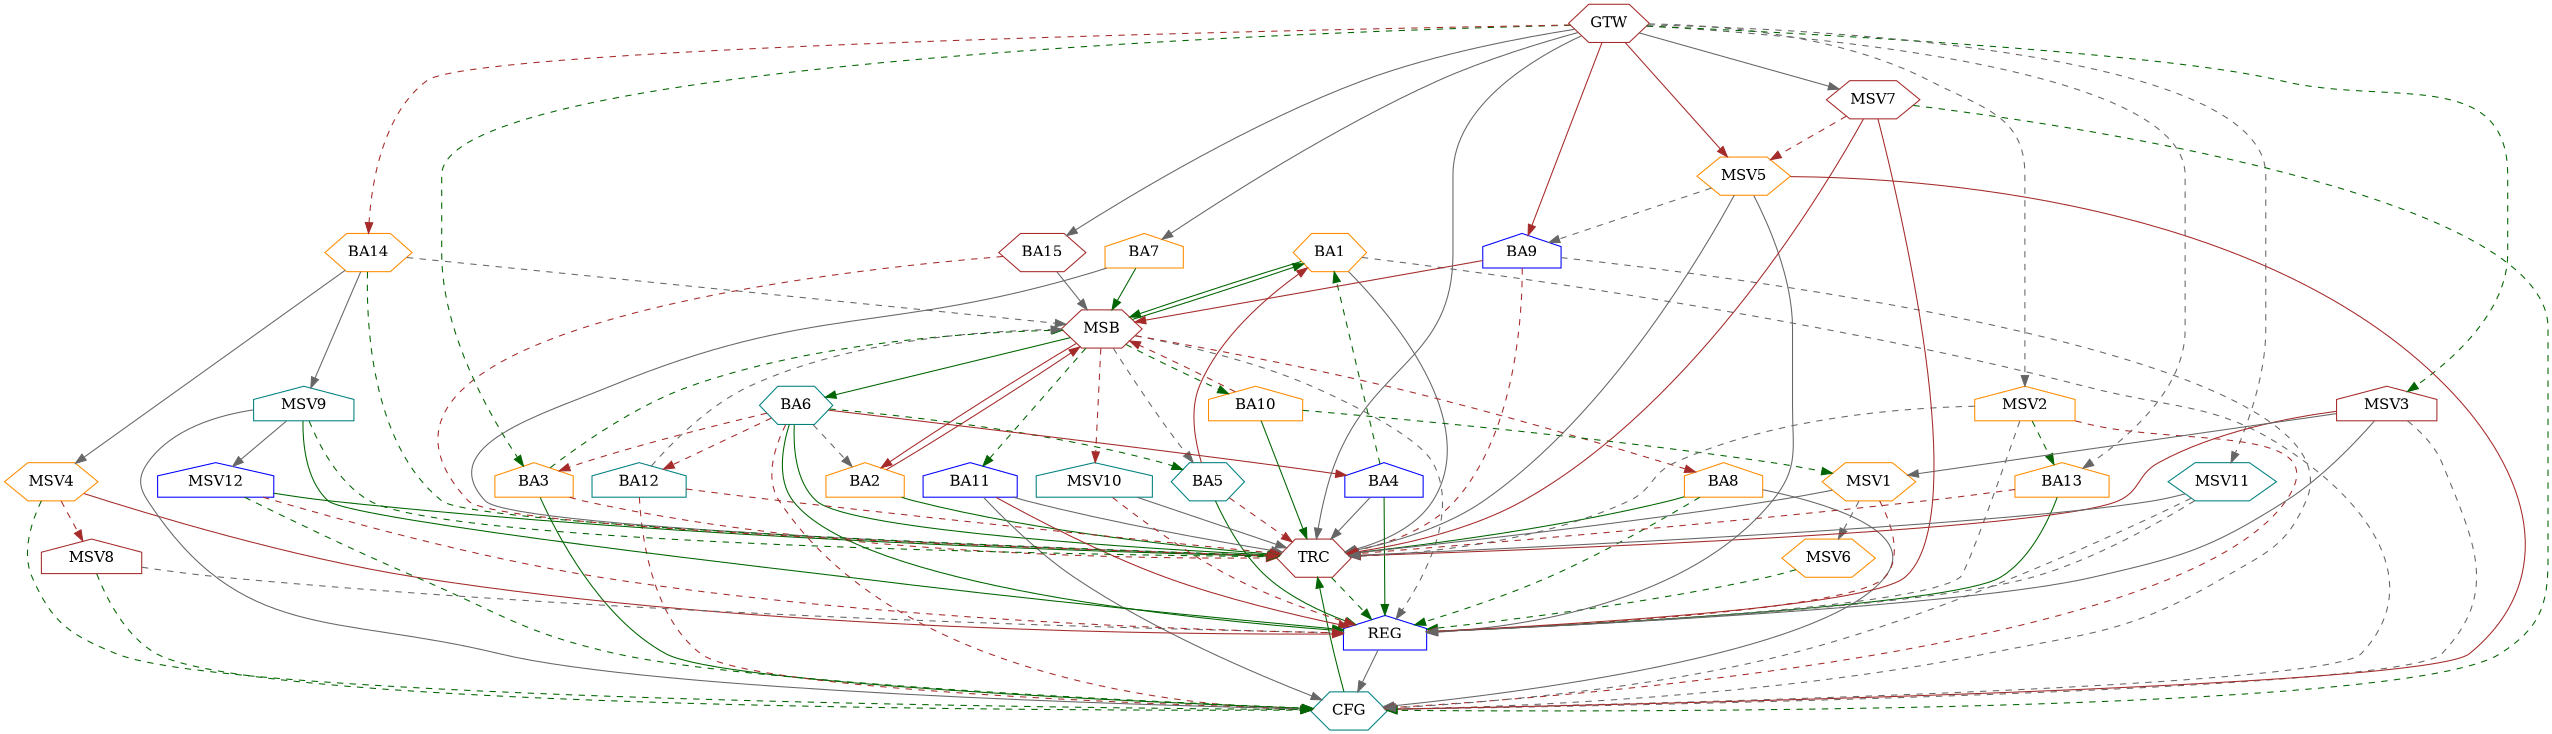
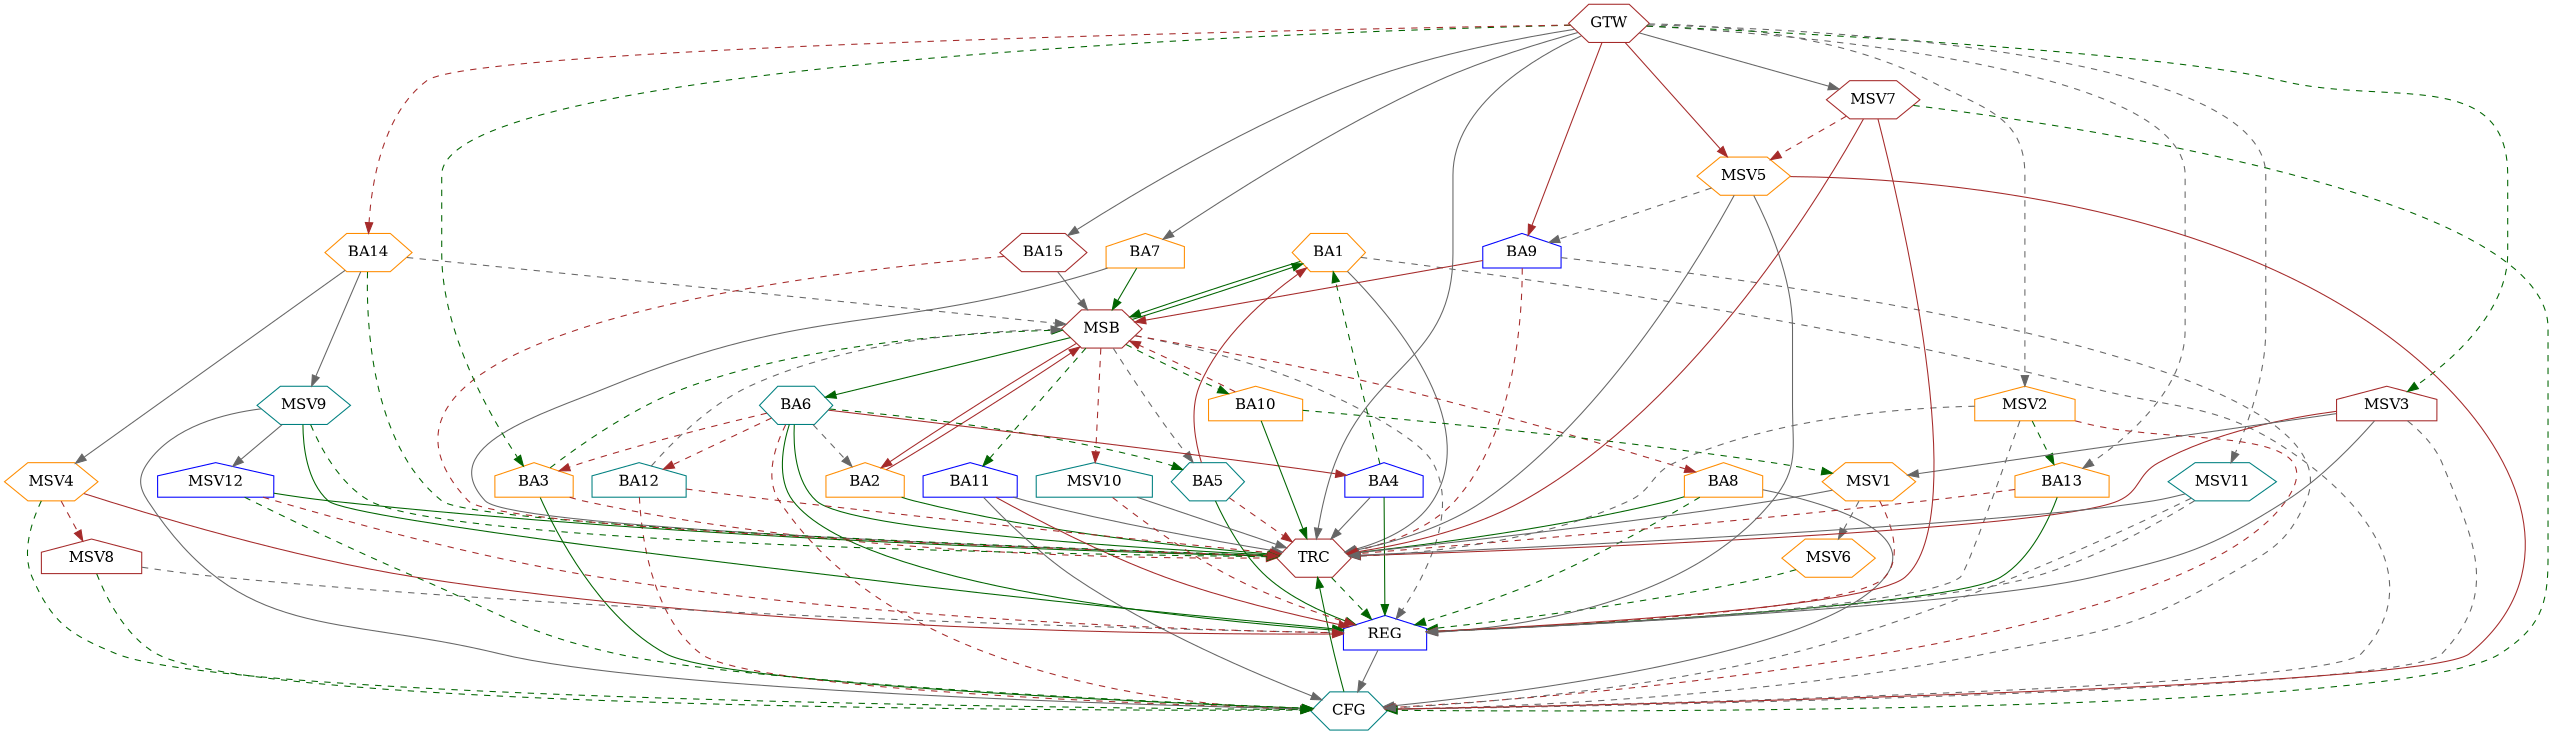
(304, 405) -> (304, 405)
